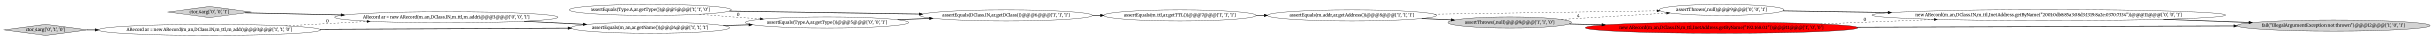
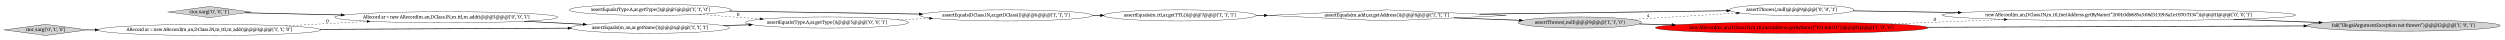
(1546, 13) -> (1603, 12)
(1352, 15) -> (1387, 15)
(914, 19) -> (914, 19)
